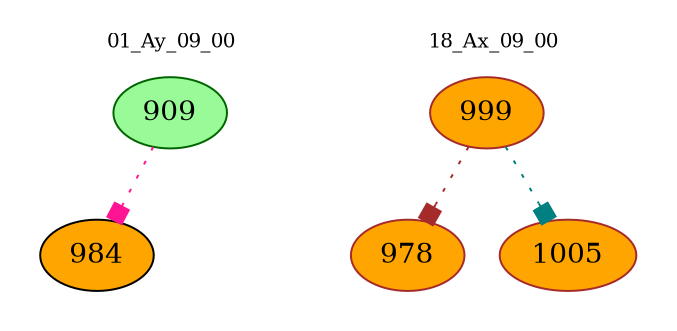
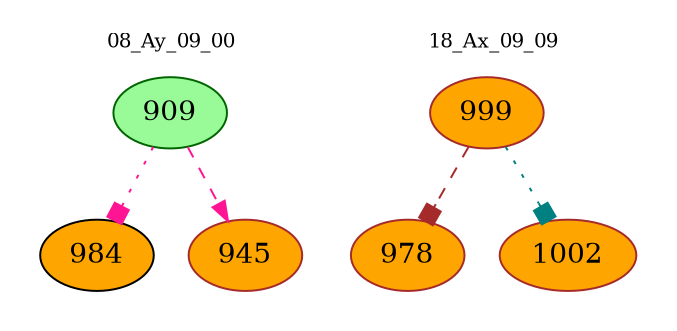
(171, 43) -> (171, 43)
(494, 43) -> (494, 43)
(452, 175) -> (452, 175)
none -> (245, 255)
(568, 255) -> (568, 255)
